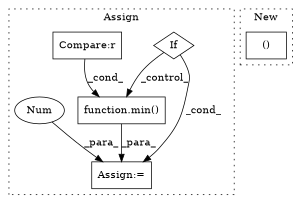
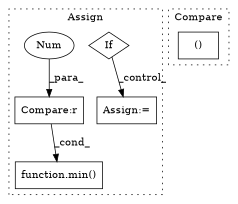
(266, 18) -> (199, 18)
(144, 69) -> none
(204, 110) -> (142, 78)
(122, 139) -> none
(74, 140) -> (49, 74)
